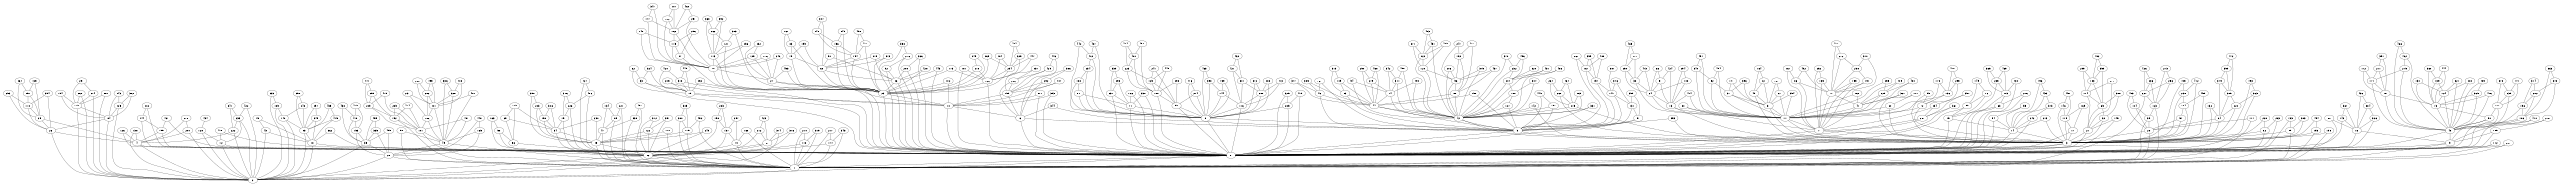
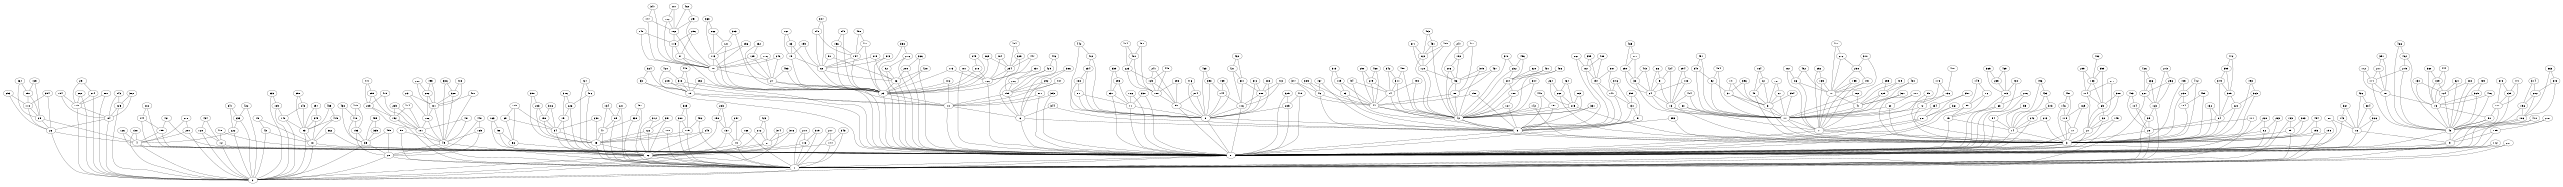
(721, 19) -> none
(827, 38) -> (817, 50)
(1094, 44) -> none
none -> (697, 62)
(2100, 62) -> none
(634, 69) -> none
(938, 69) -> none
none -> (1604, 75)
(1463, 76) -> (1454, 62)
(1320, 81) -> (1320, 81)
(1958, 81) -> none
(2181, 118) -> none
(239, 135) -> (212, 131)
(1175, 142) -> none
(382, 143) -> none
(1633, 152) -> none
